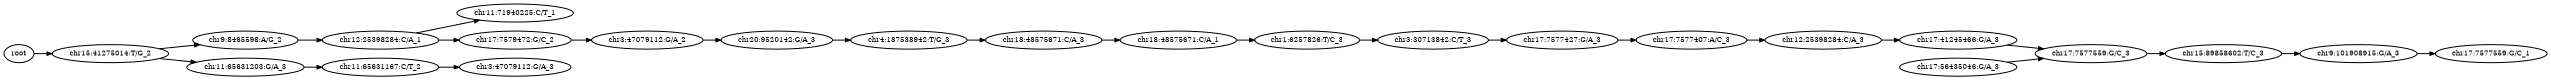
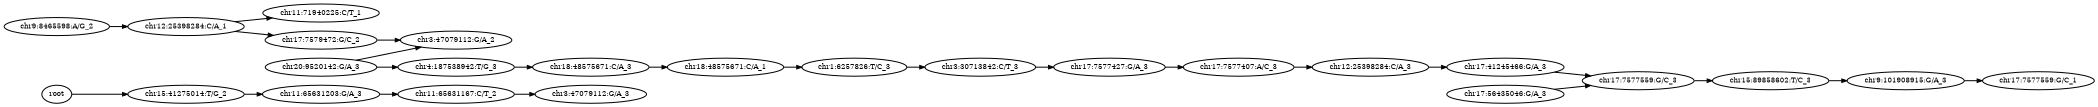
(709, 40) -> (386, 54)
(177, 47) -> none
